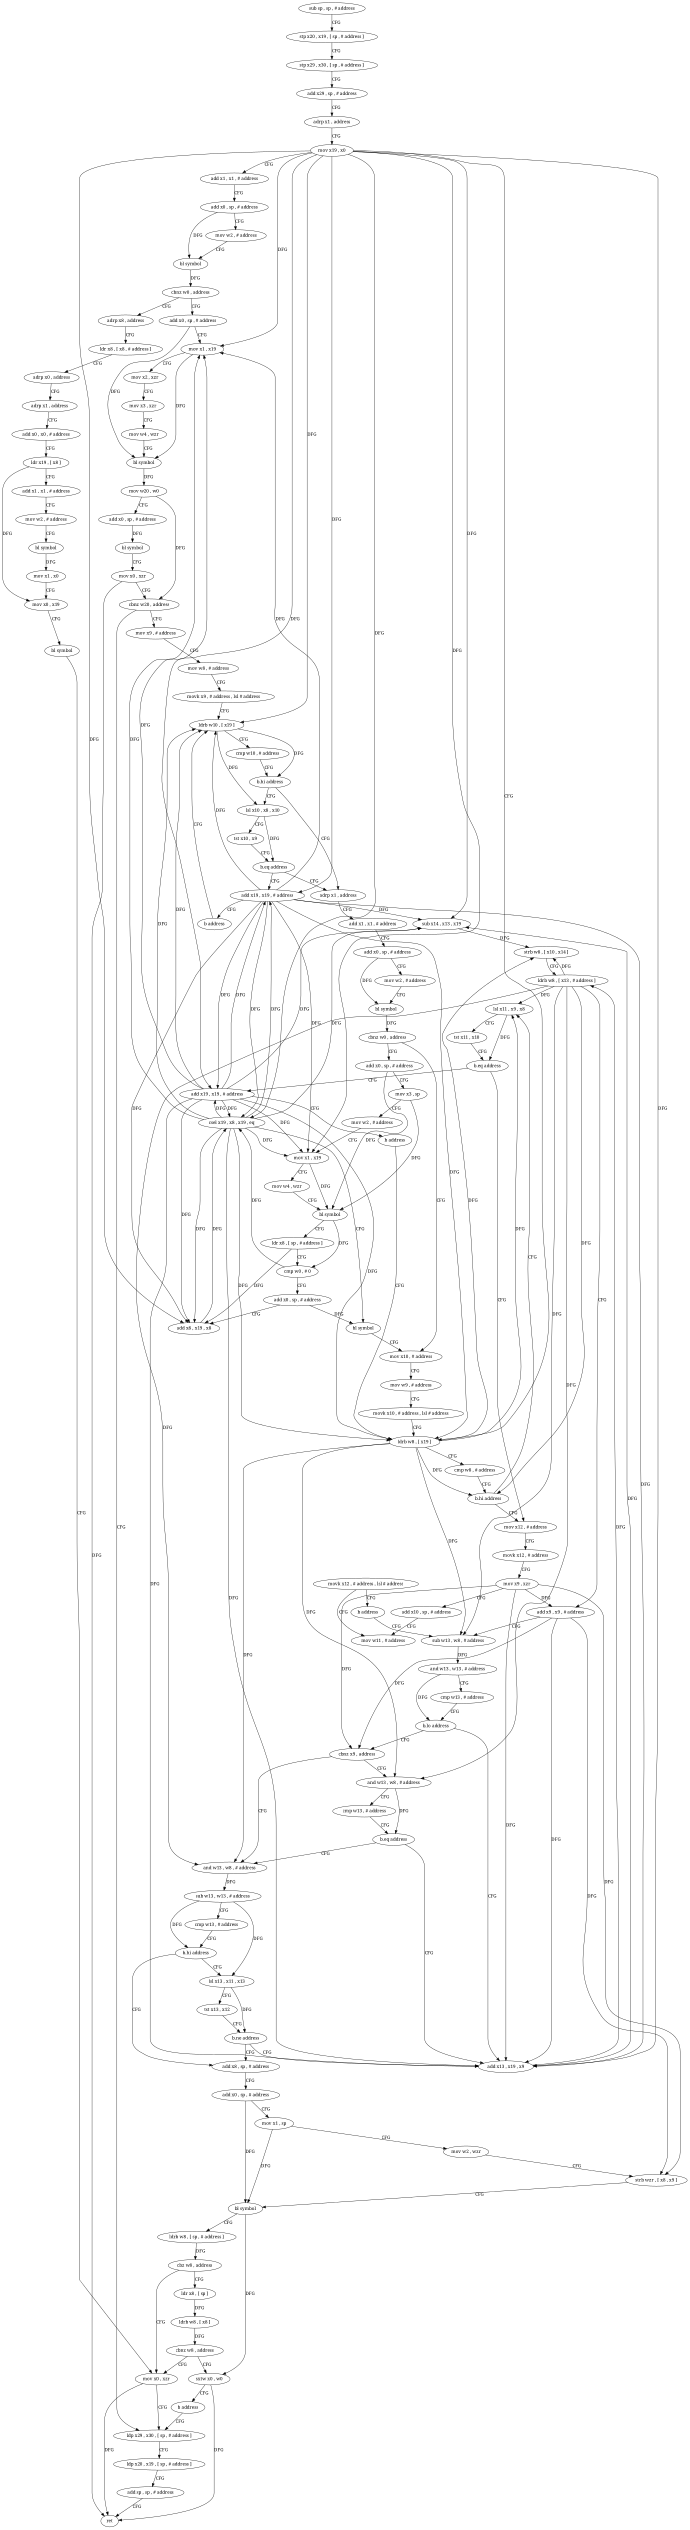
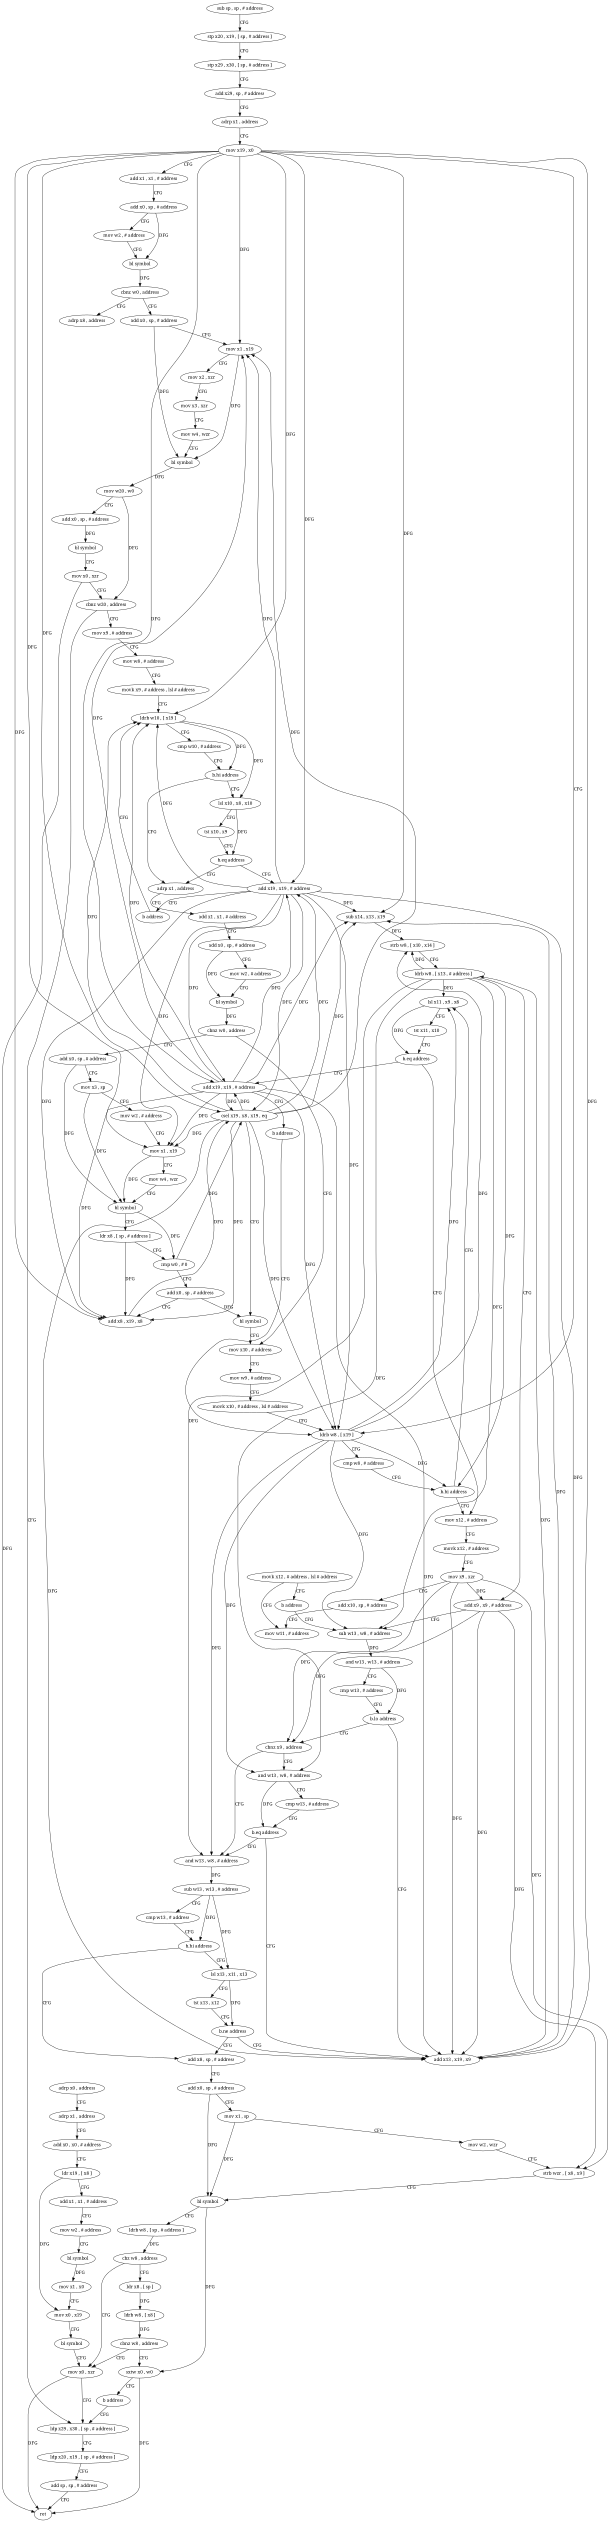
(126, 349) -> none
